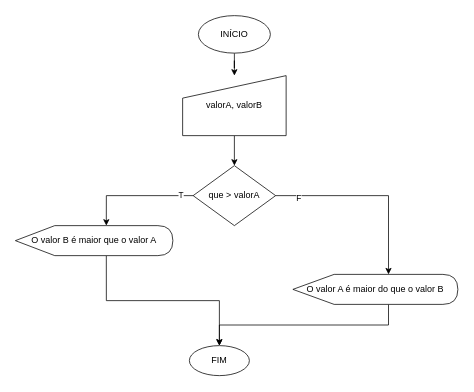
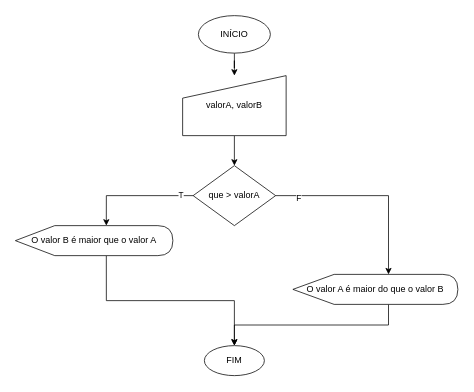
(219, 360) -> (234, 360)
